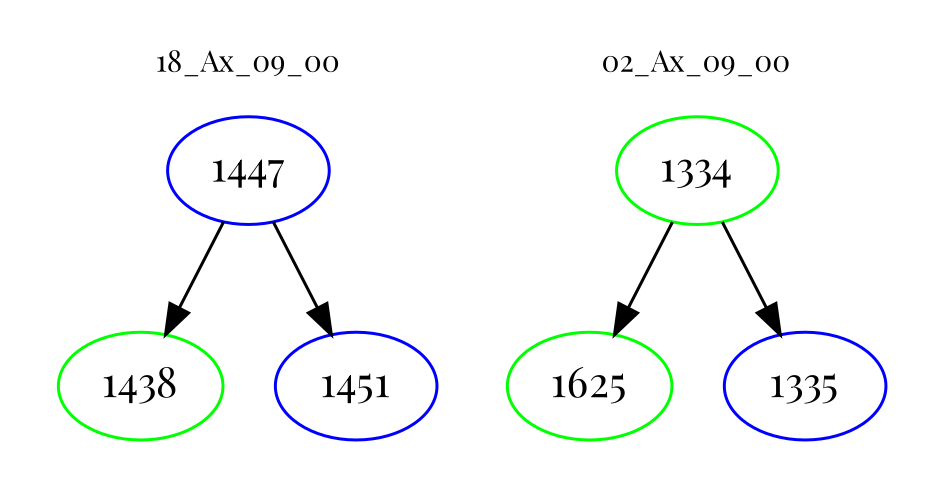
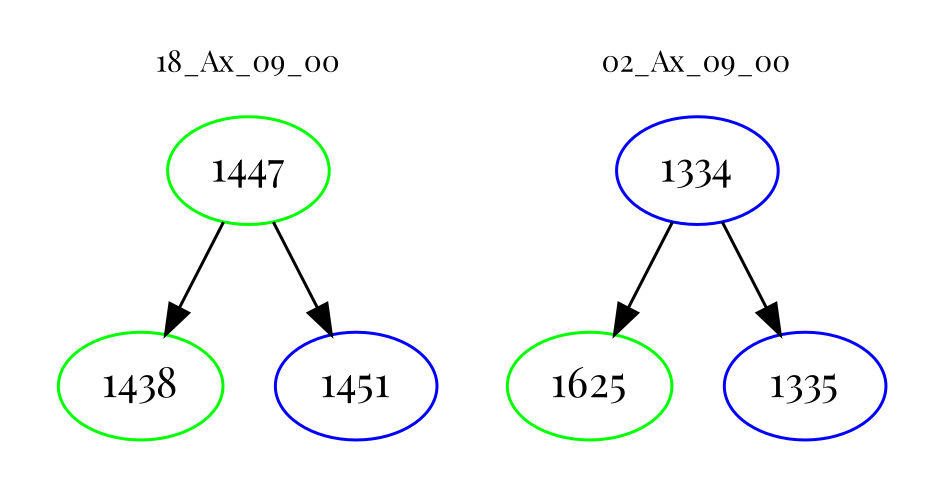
(248, 171) -> (248, 171)
(697, 171) -> (697, 171)
